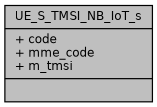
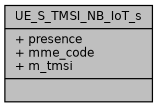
(36, 40) -> (49, 40)
